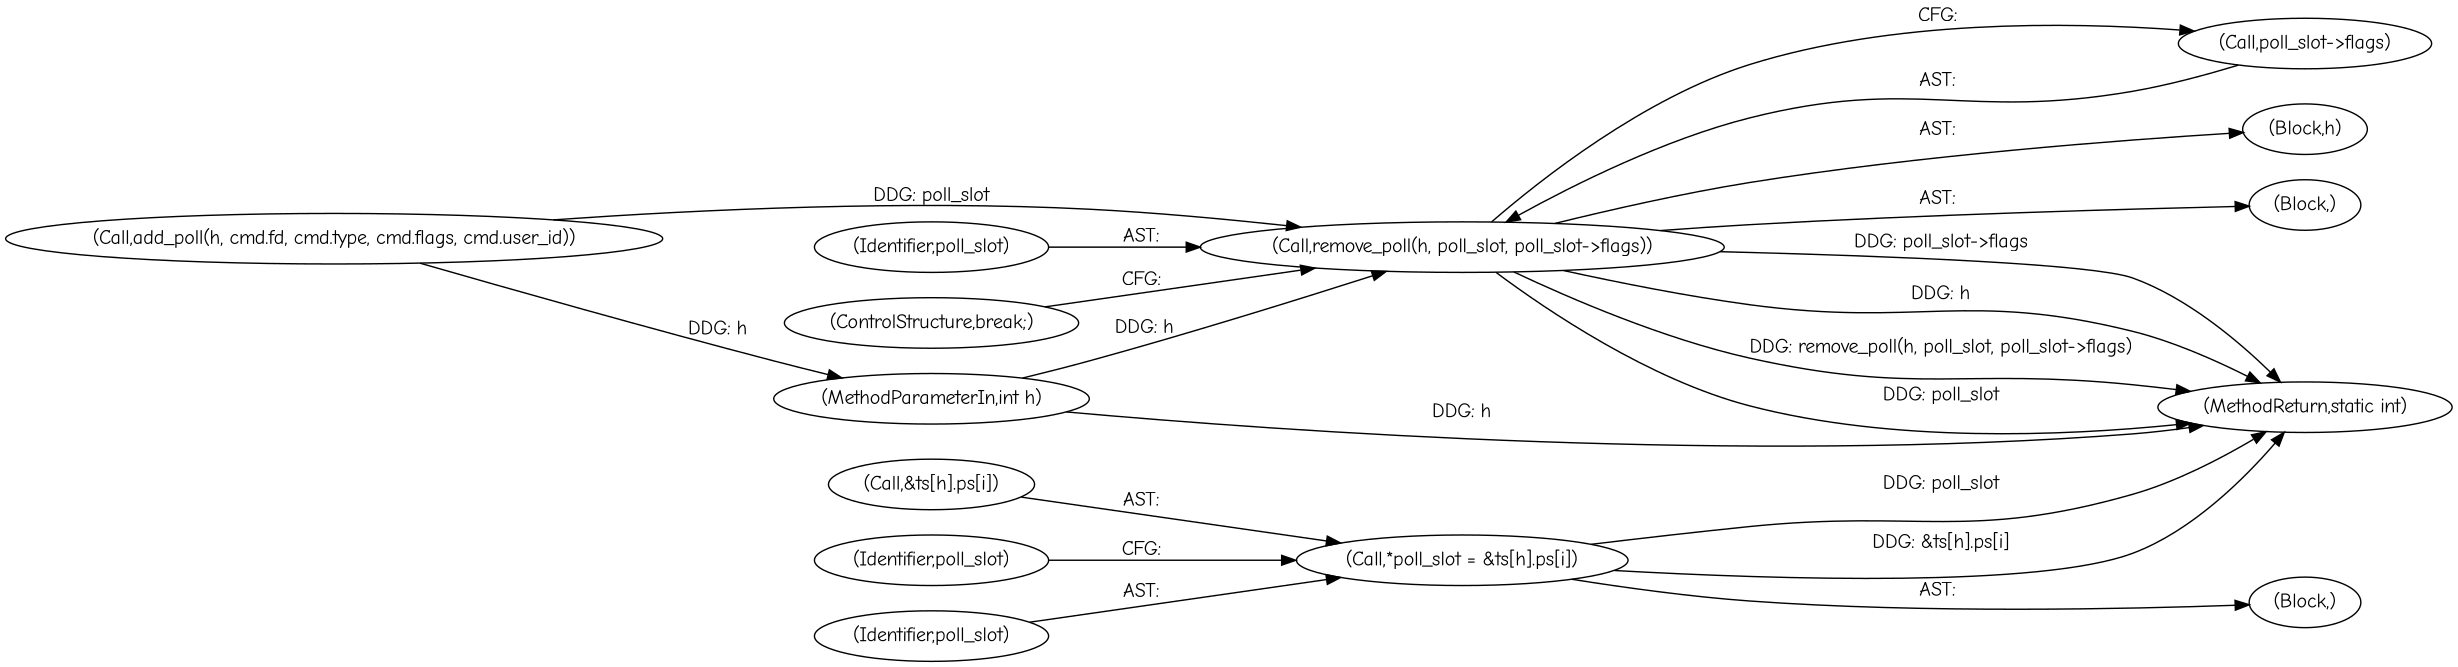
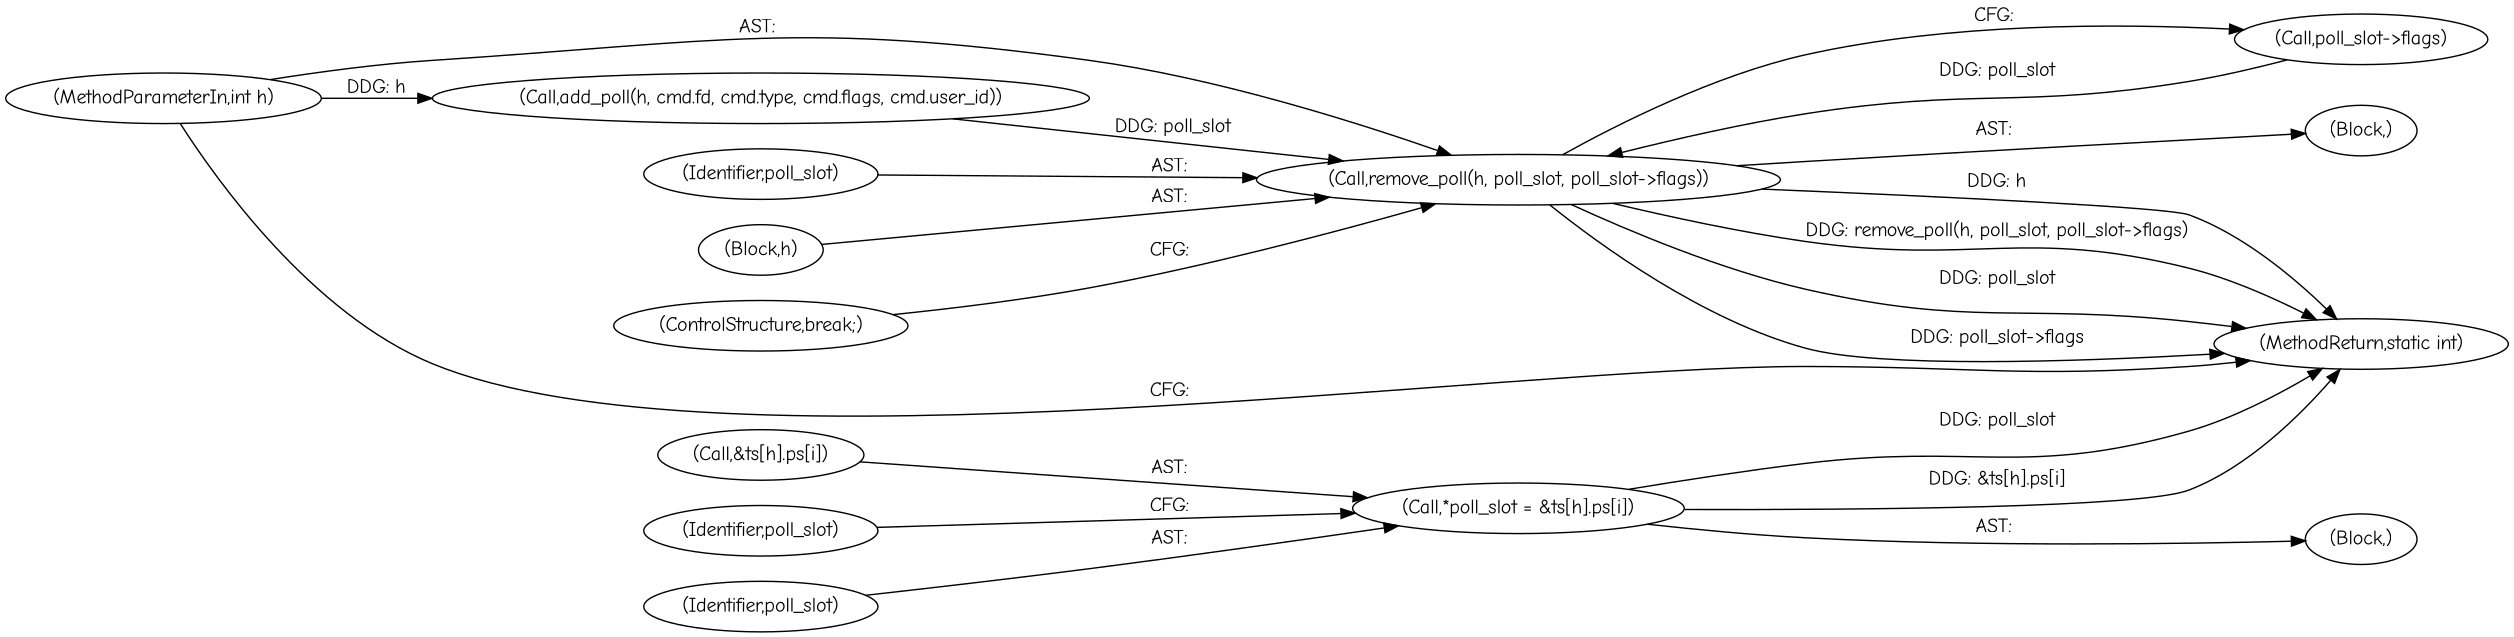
(1941, 81) -> (1997, 71)
(1890, 163) -> (1068, 221)
(624, 321) -> (370, 98)
(1145, 328) -> (761, 27)
(1462, 412) -> (1173, 391)
